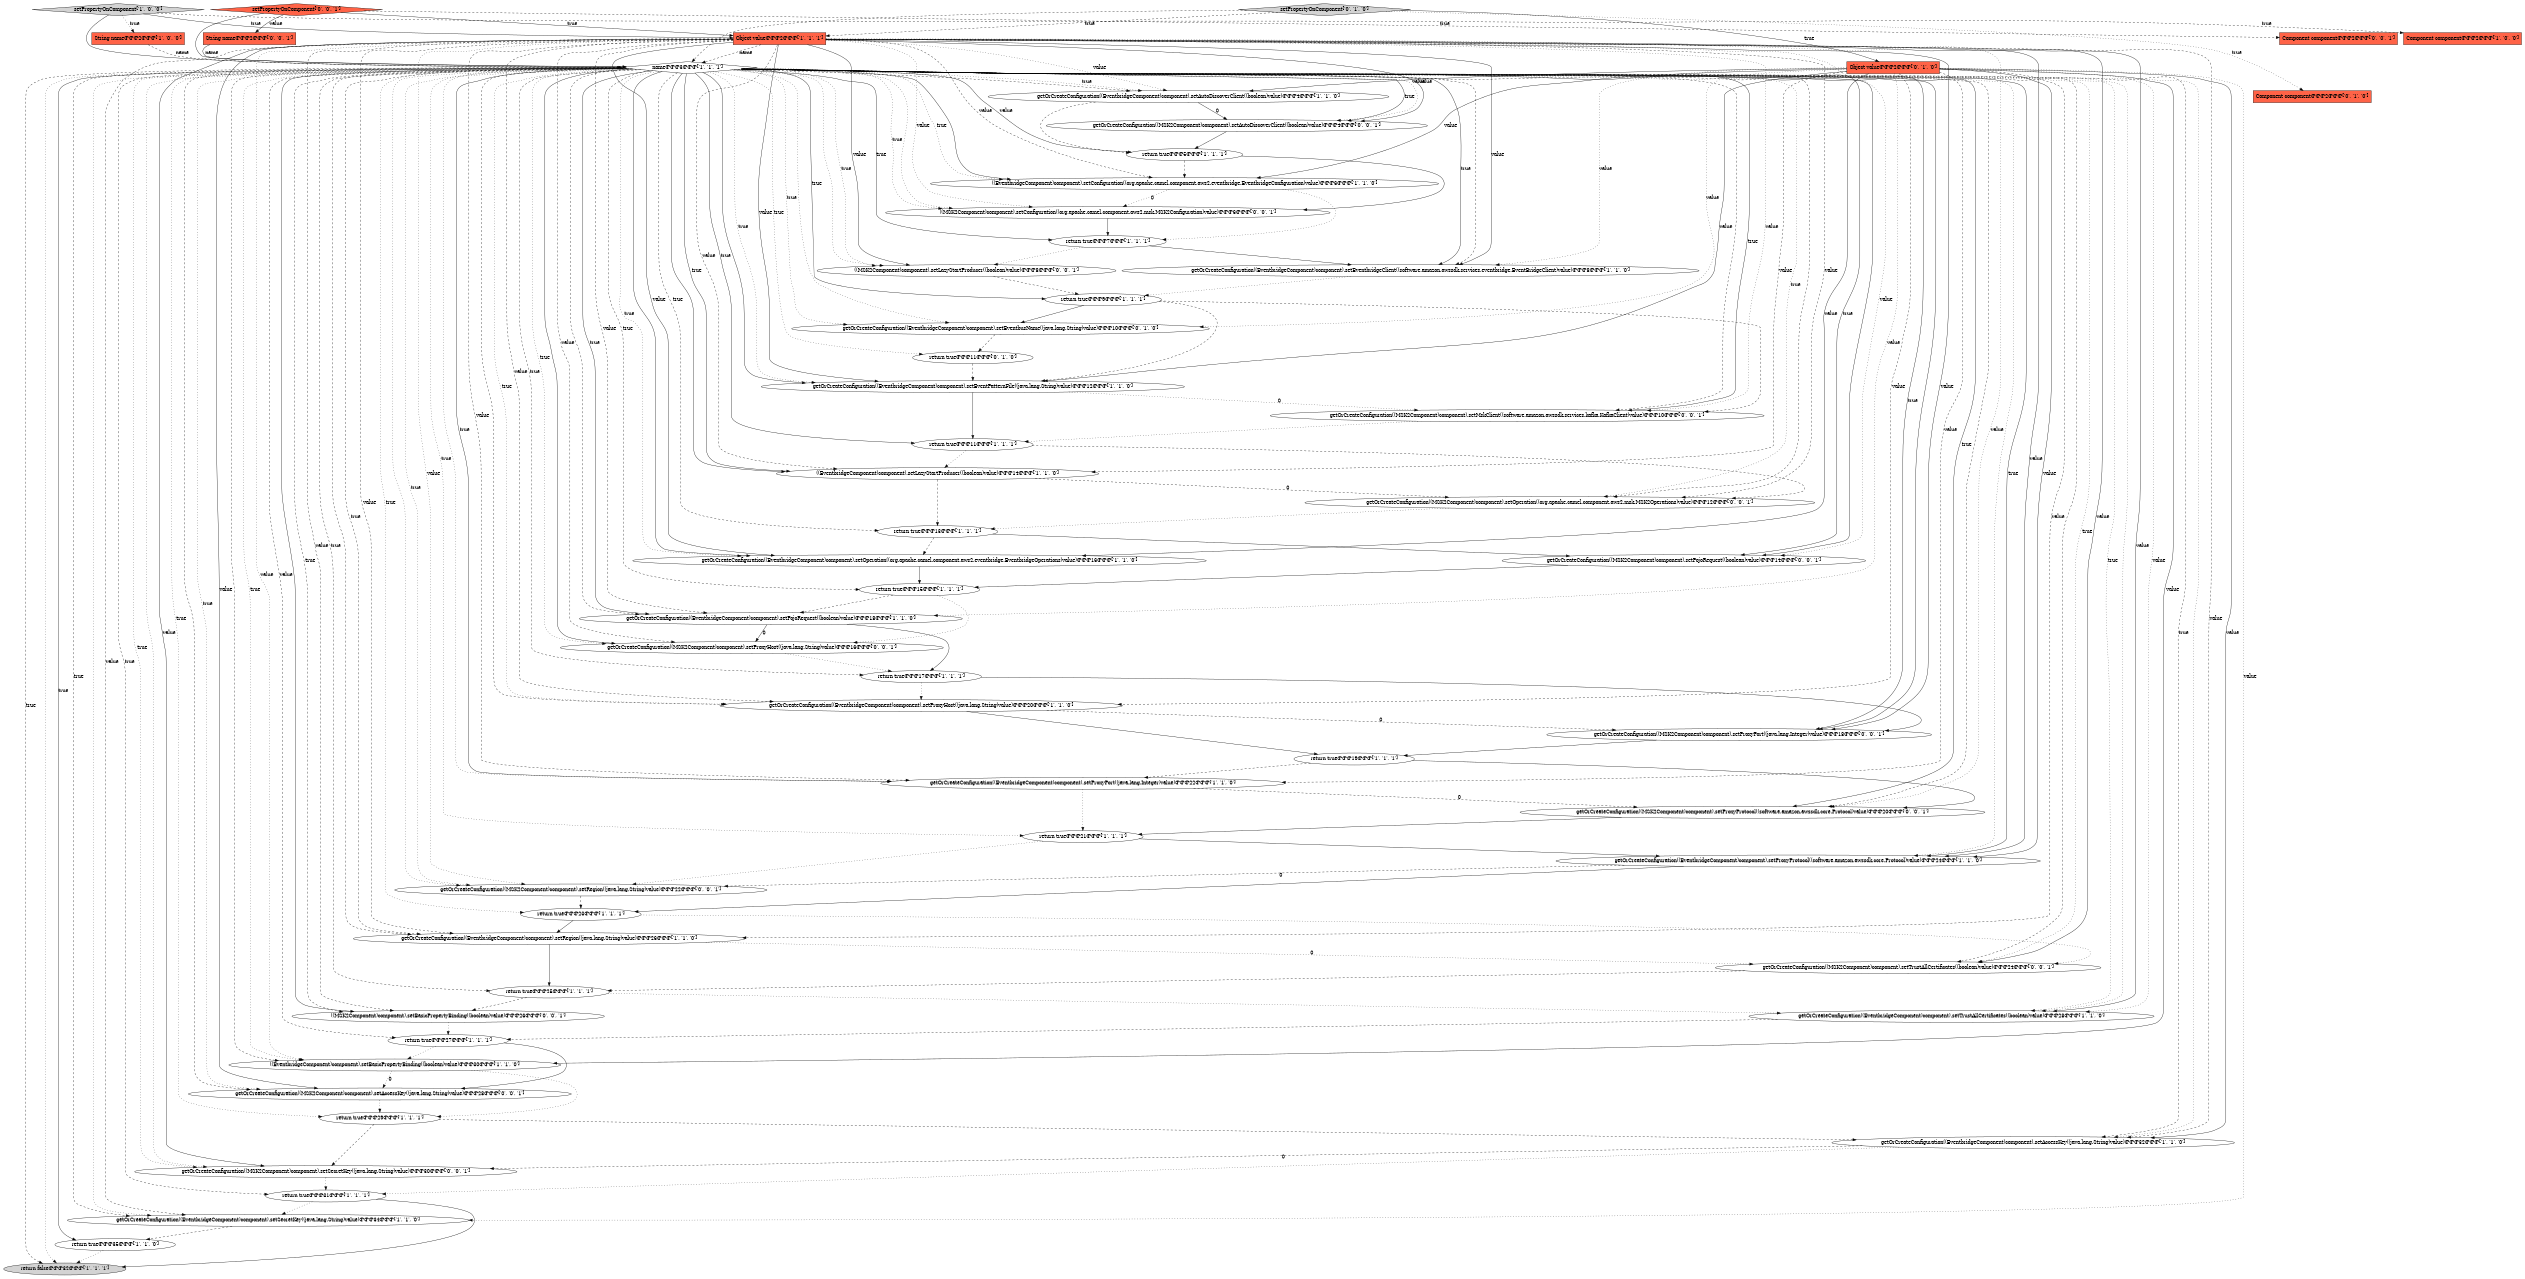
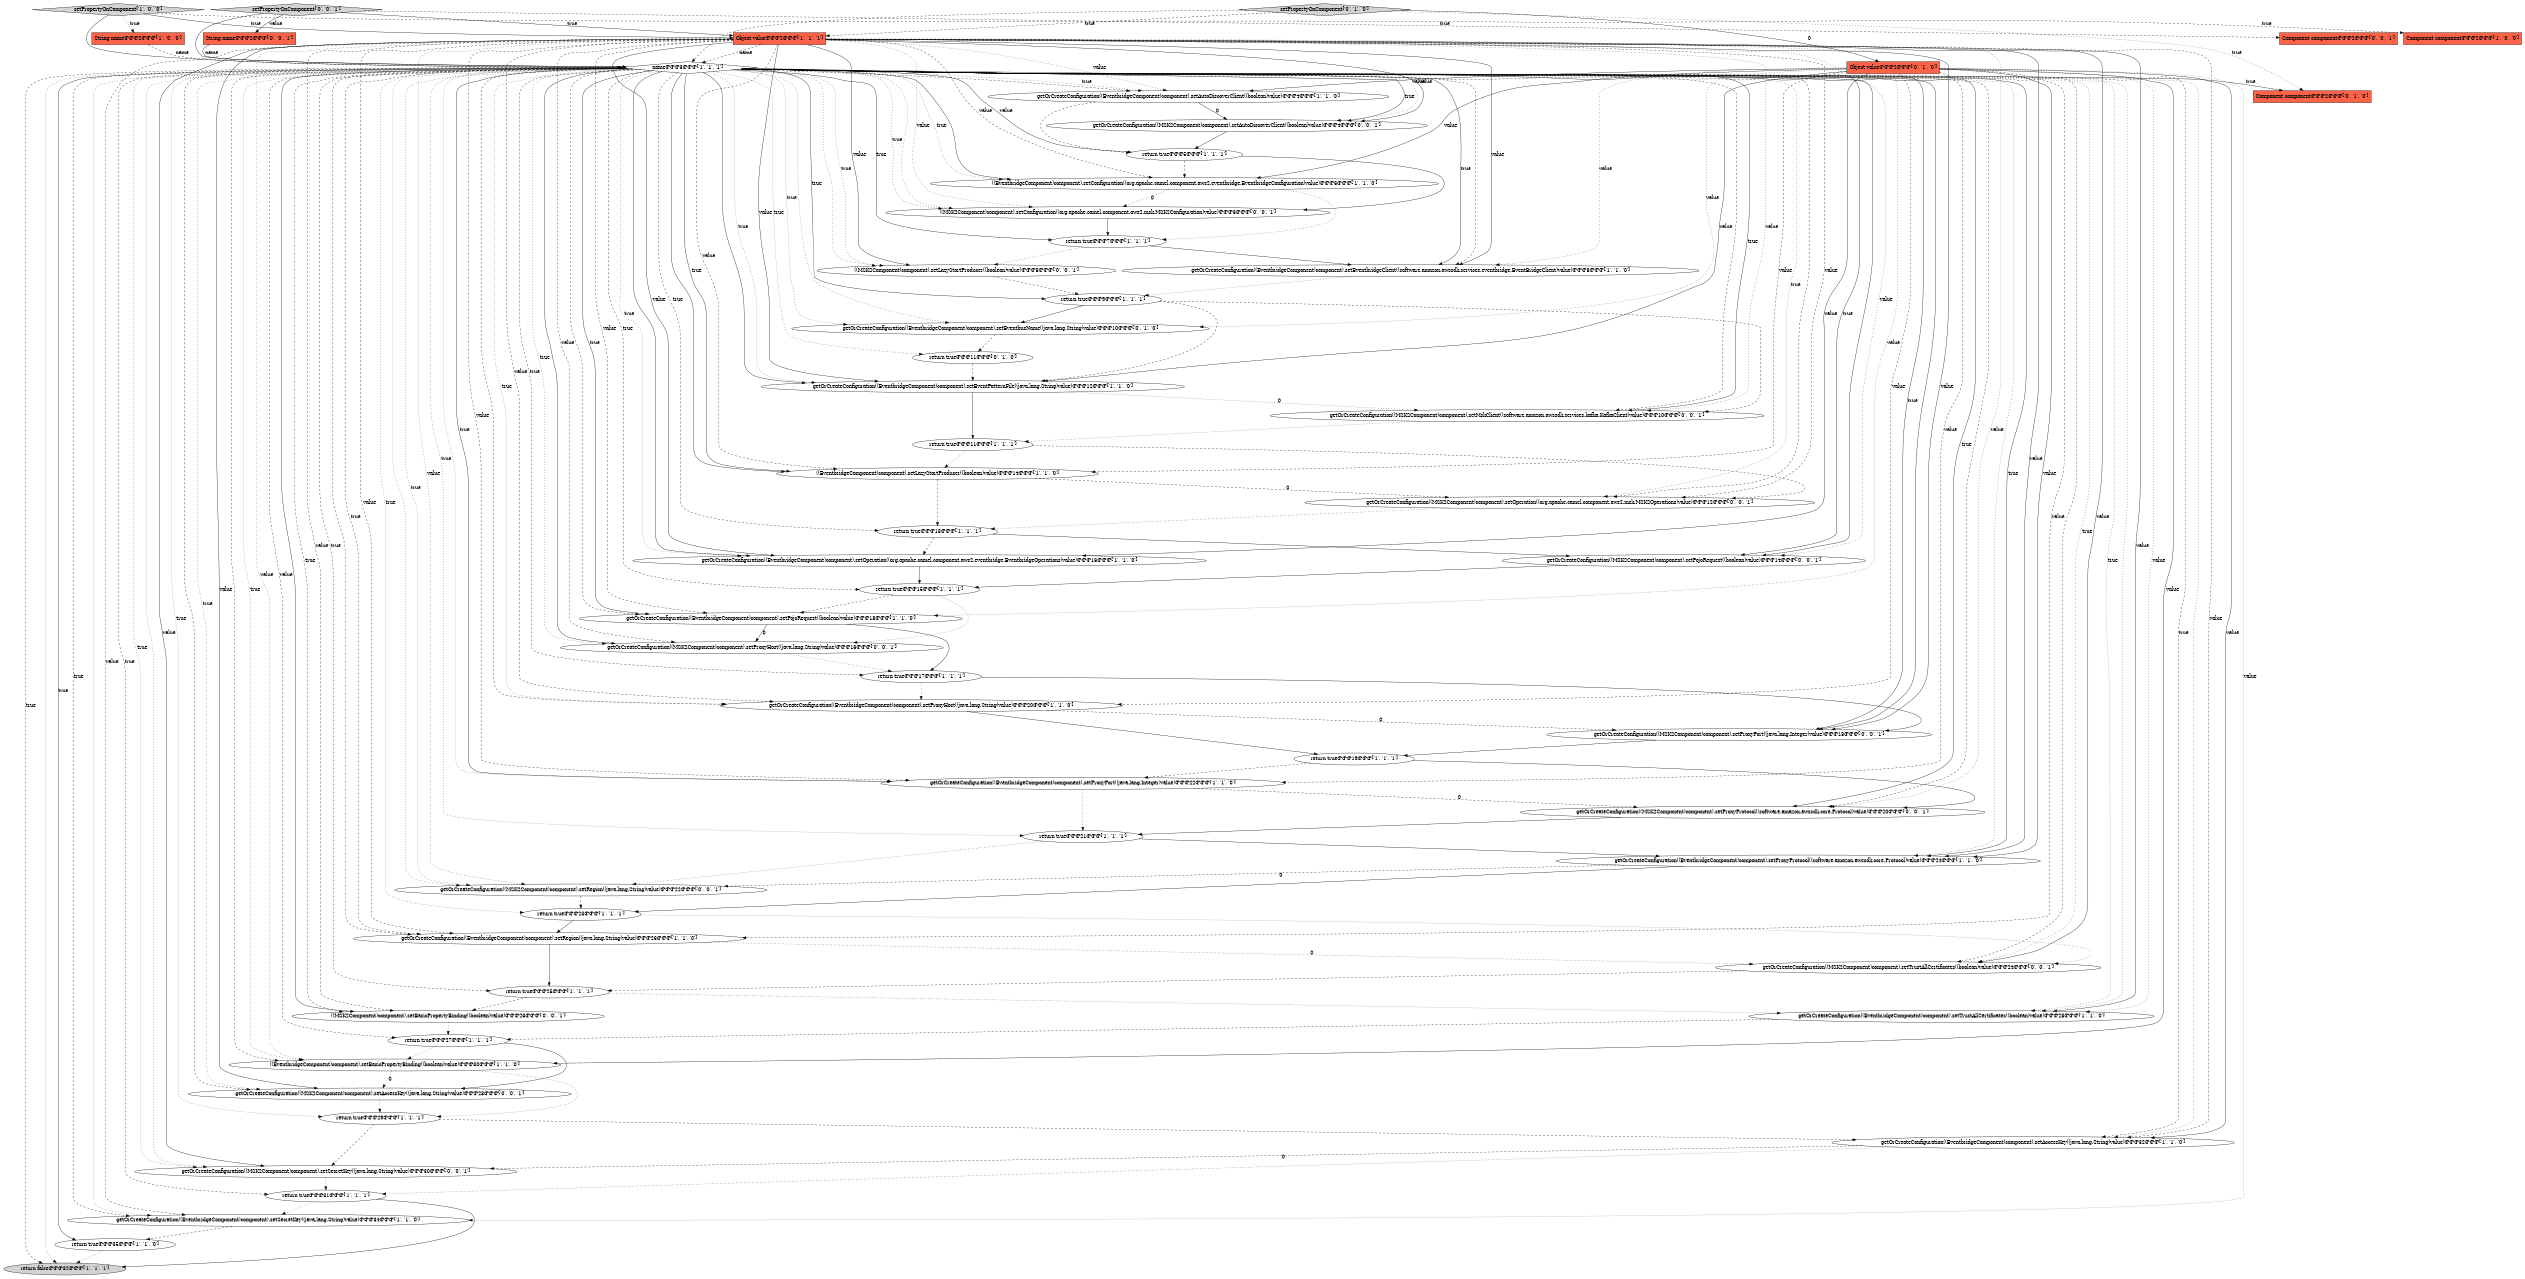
(296, 10) -> (296, 10)
(1809, 39) -> (1809, 39)
(732, 333) -> (1512, 75)
